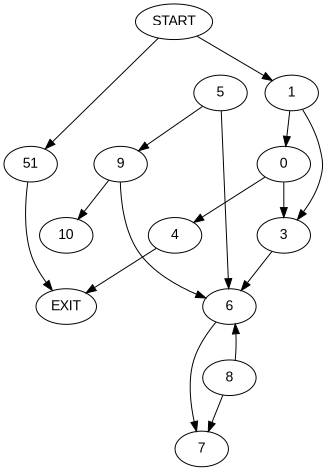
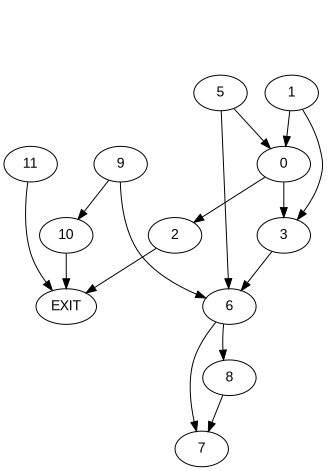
(174, 22) -> none
(175, 126) -> (249, 125)
(31, 164) -> (31, 164)
(175, 235) -> (175, 235)
none -> (66, 266)
(236, 347) -> (223, 337)
